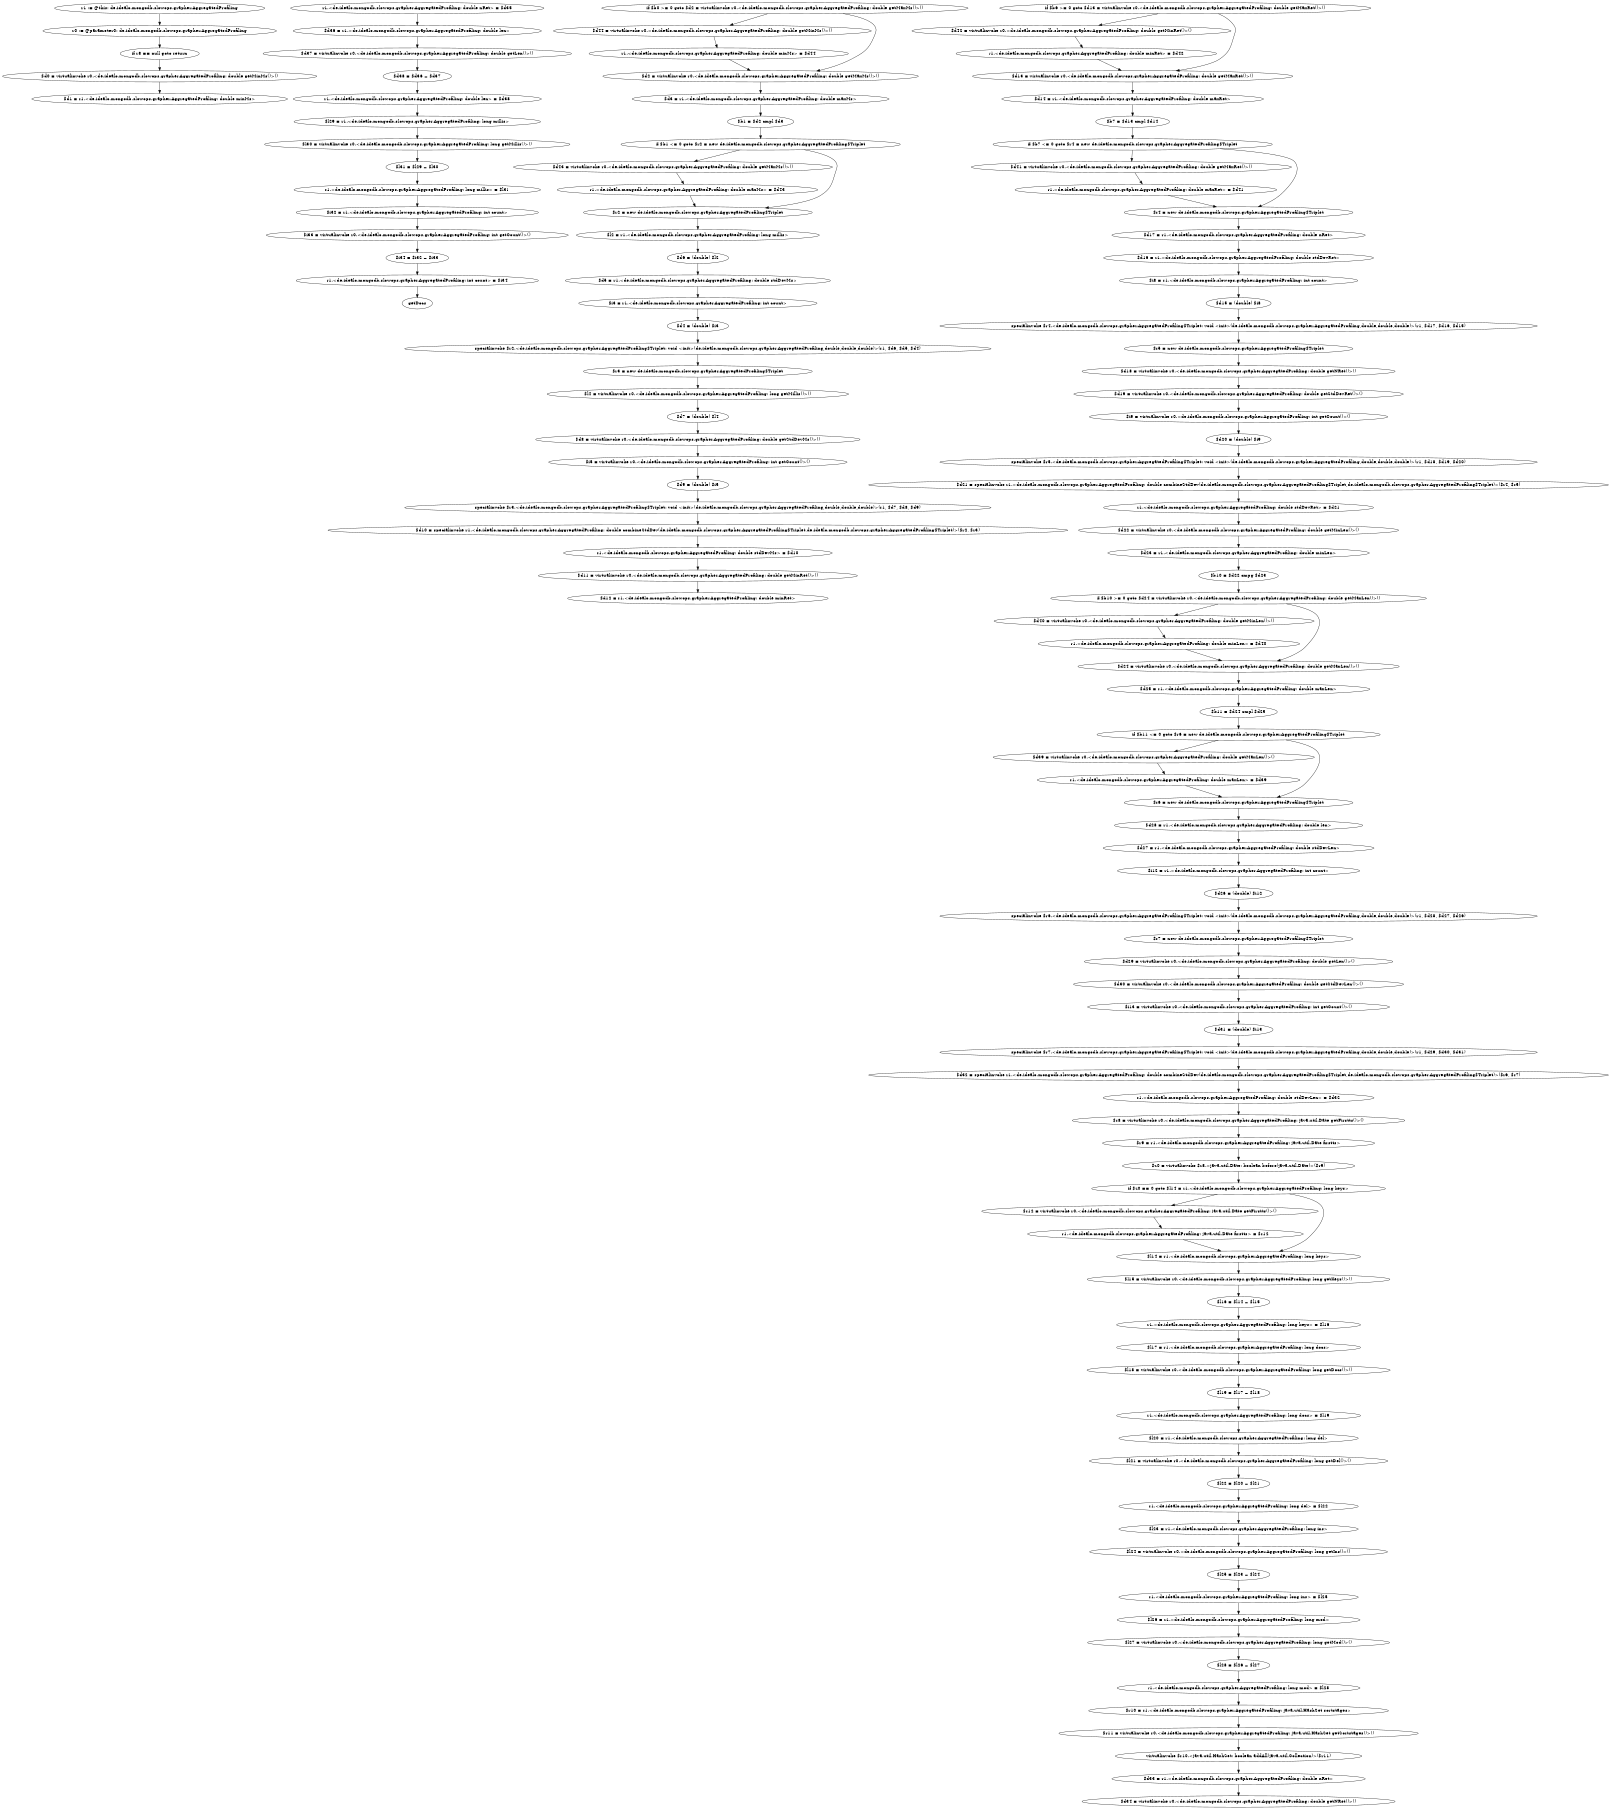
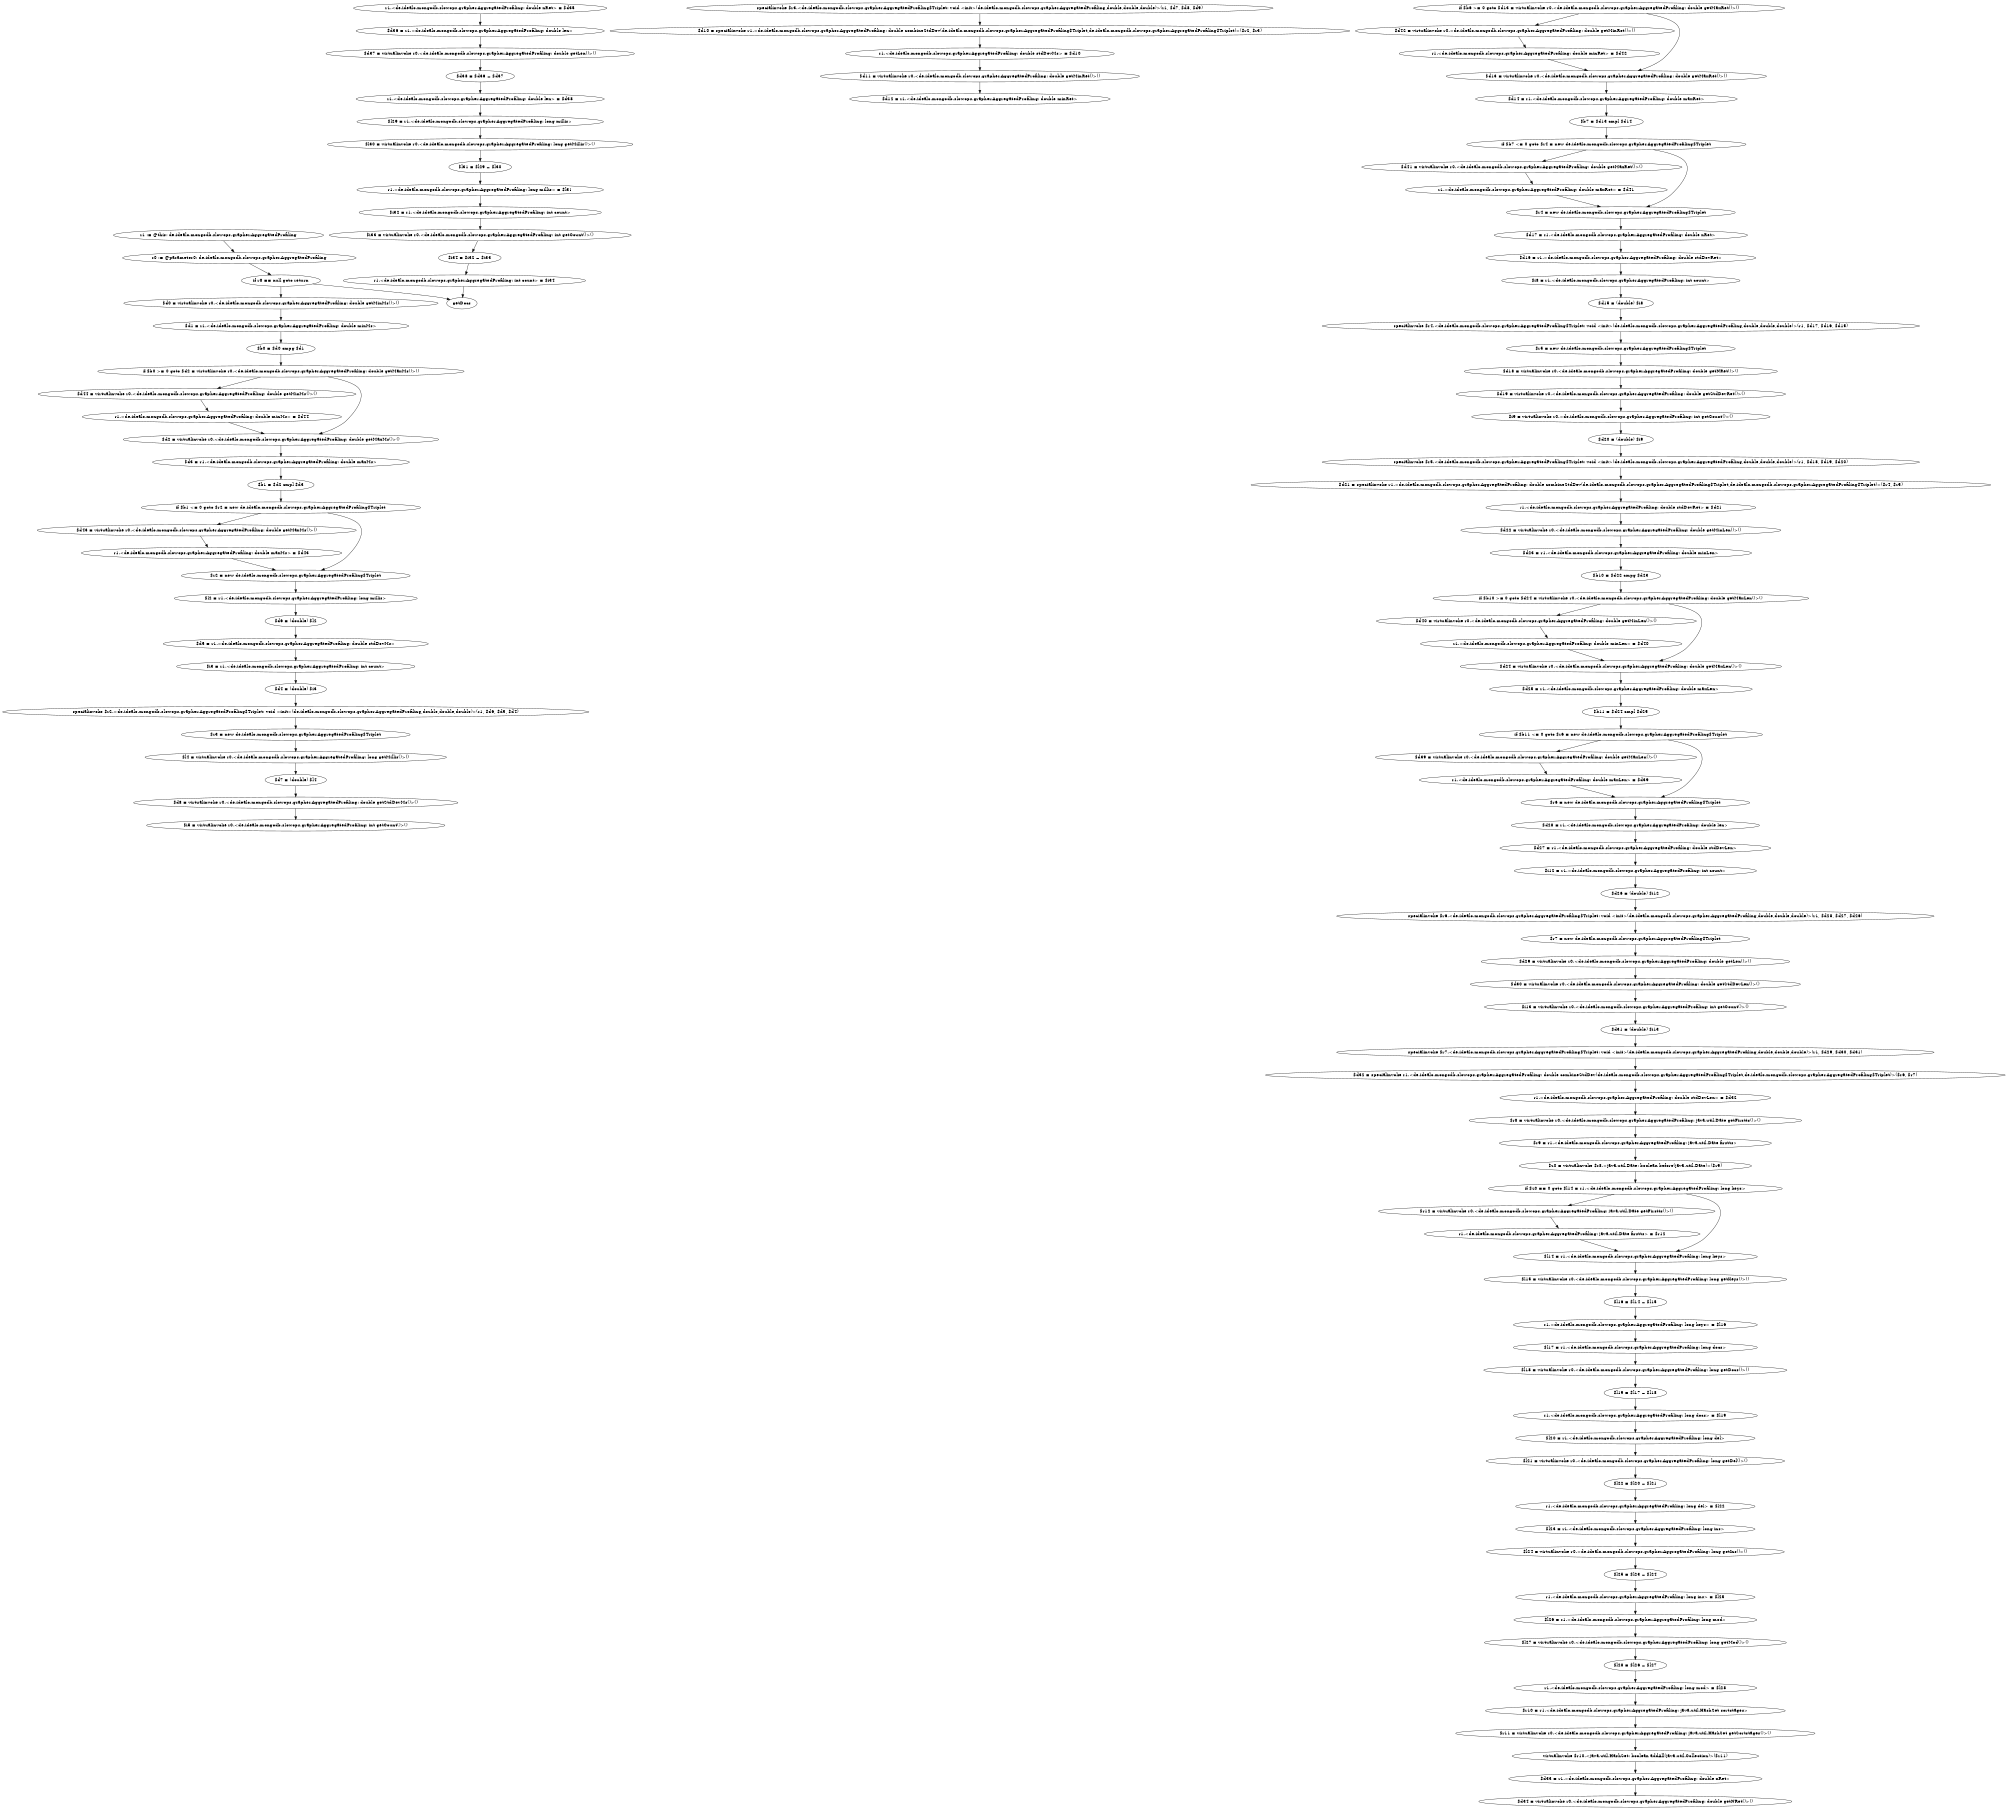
none -> (380, 291)
none -> (281, 349)
(698, 485) -> none
